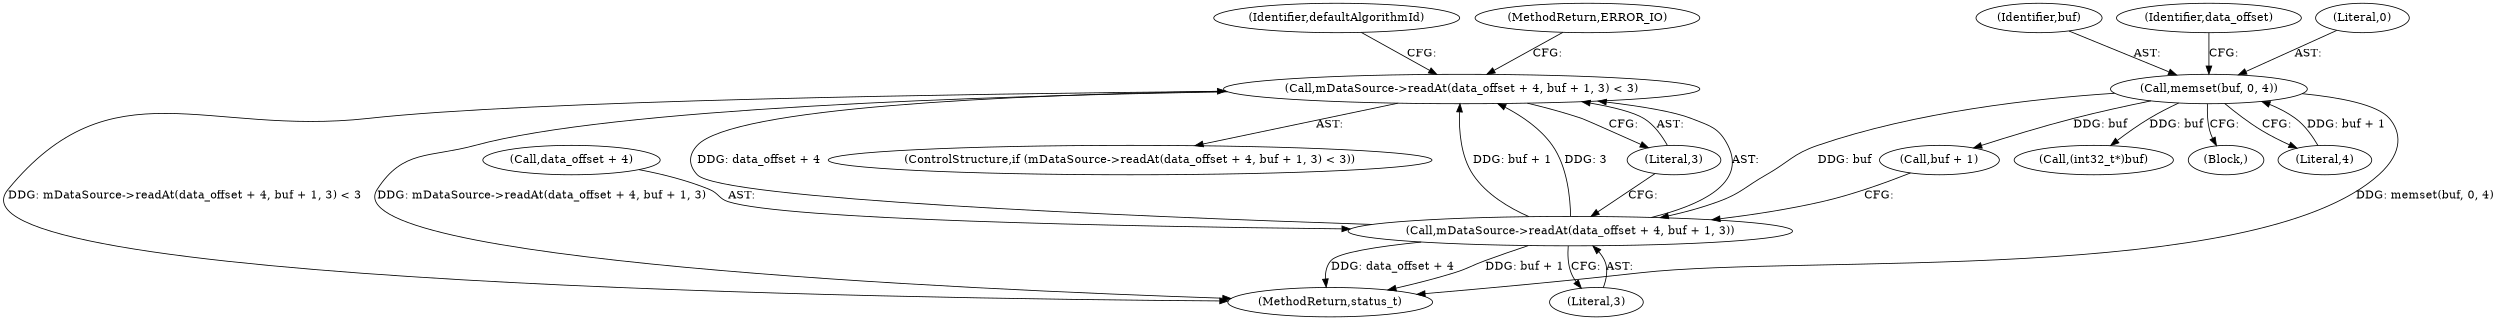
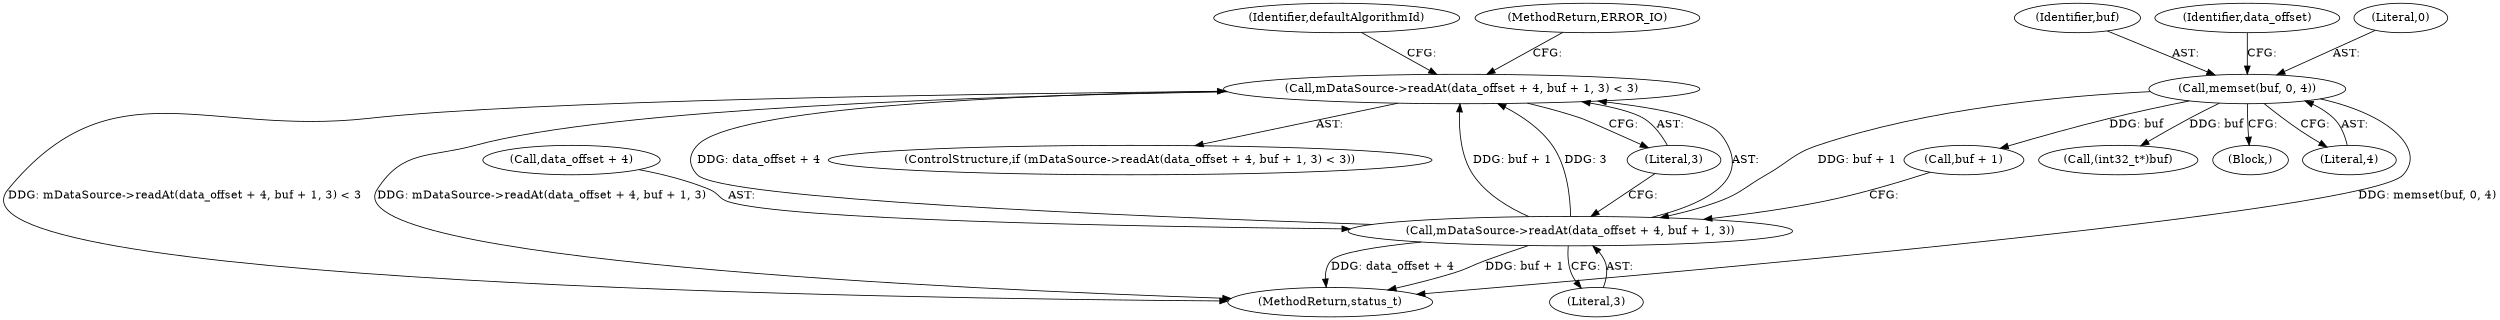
(2347, 125) -> (2357, 125)
(1845, 160) -> (1857, 160)
